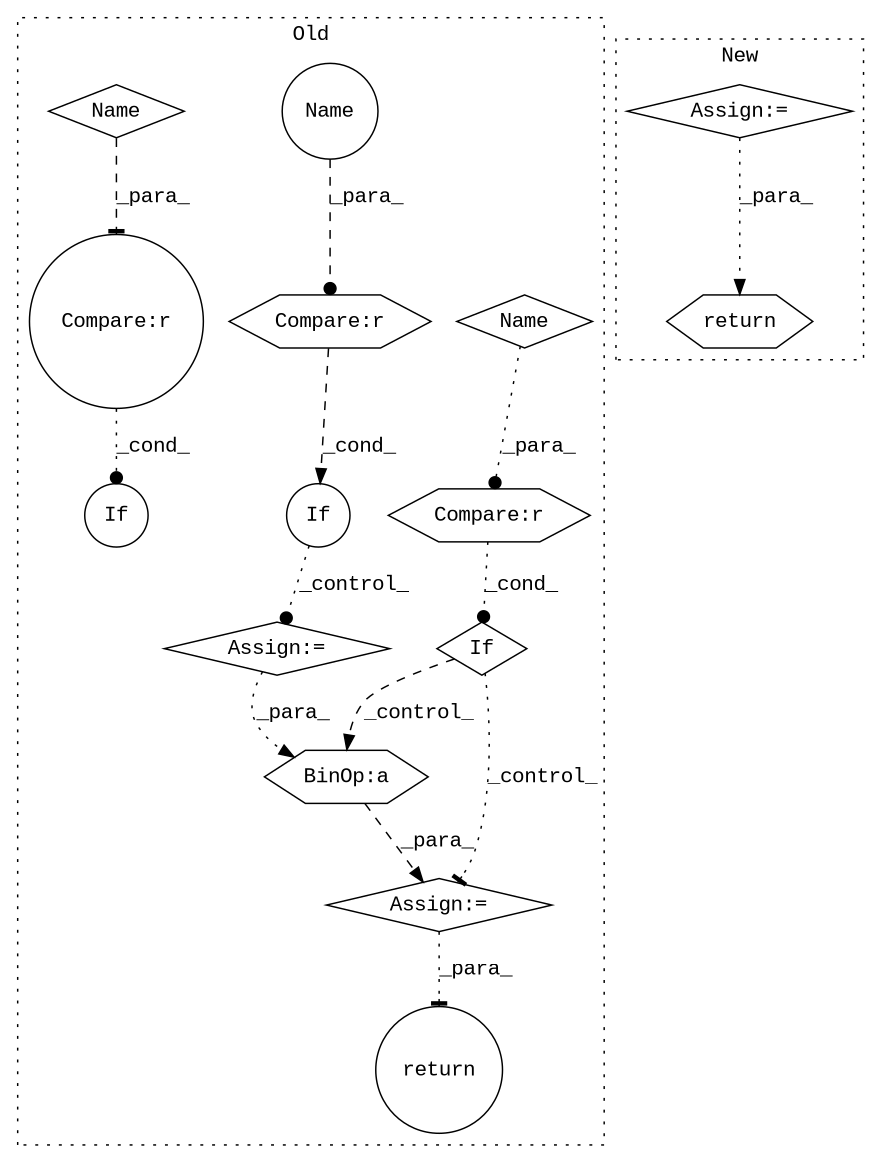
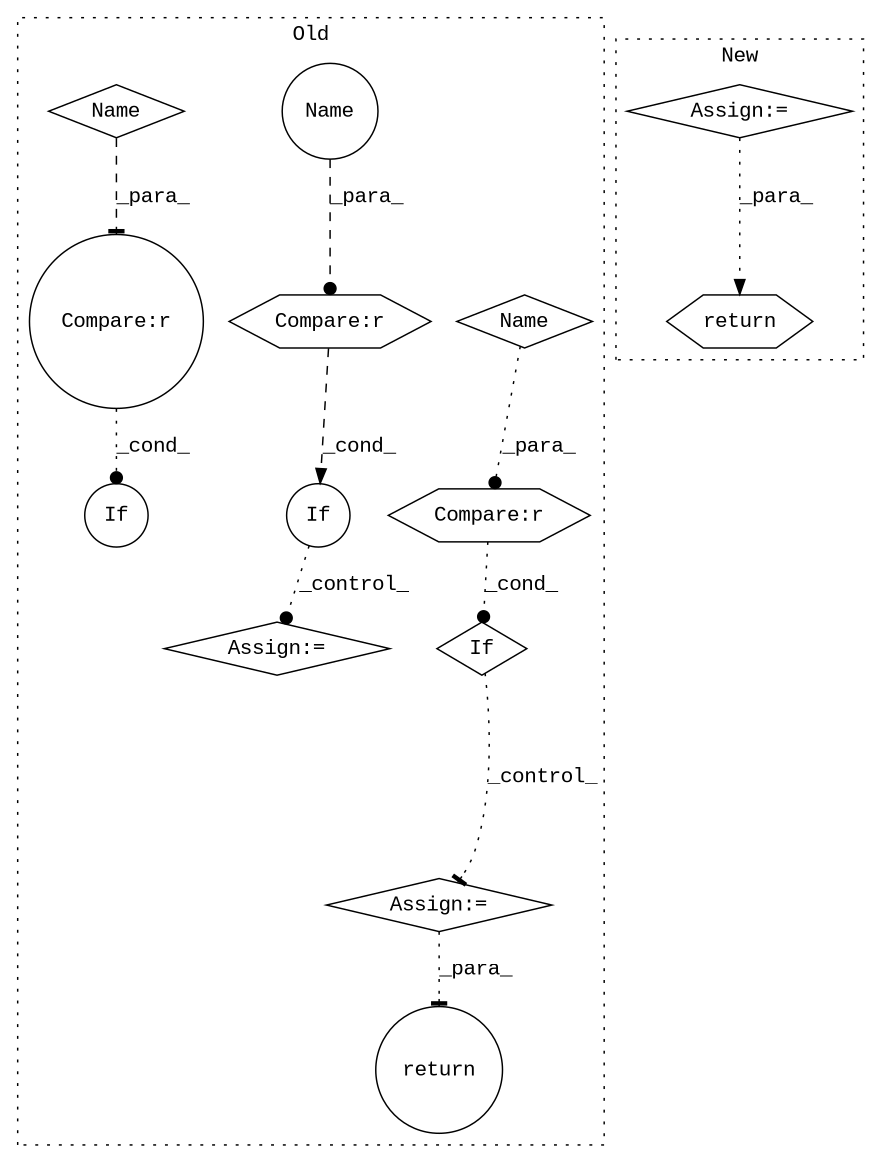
(346, 777) -> none
